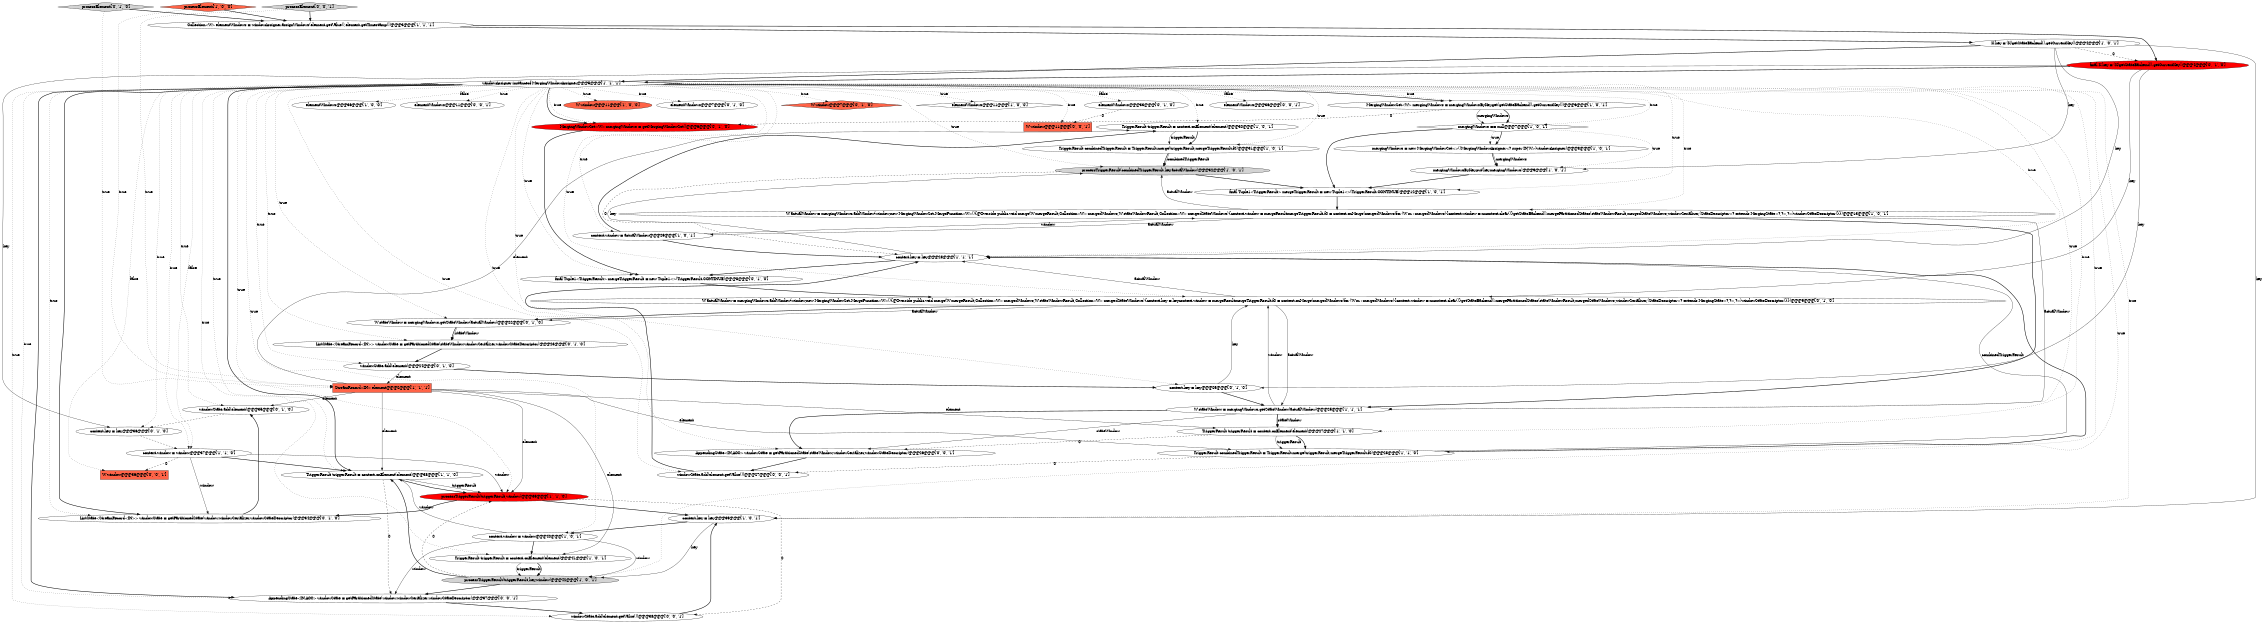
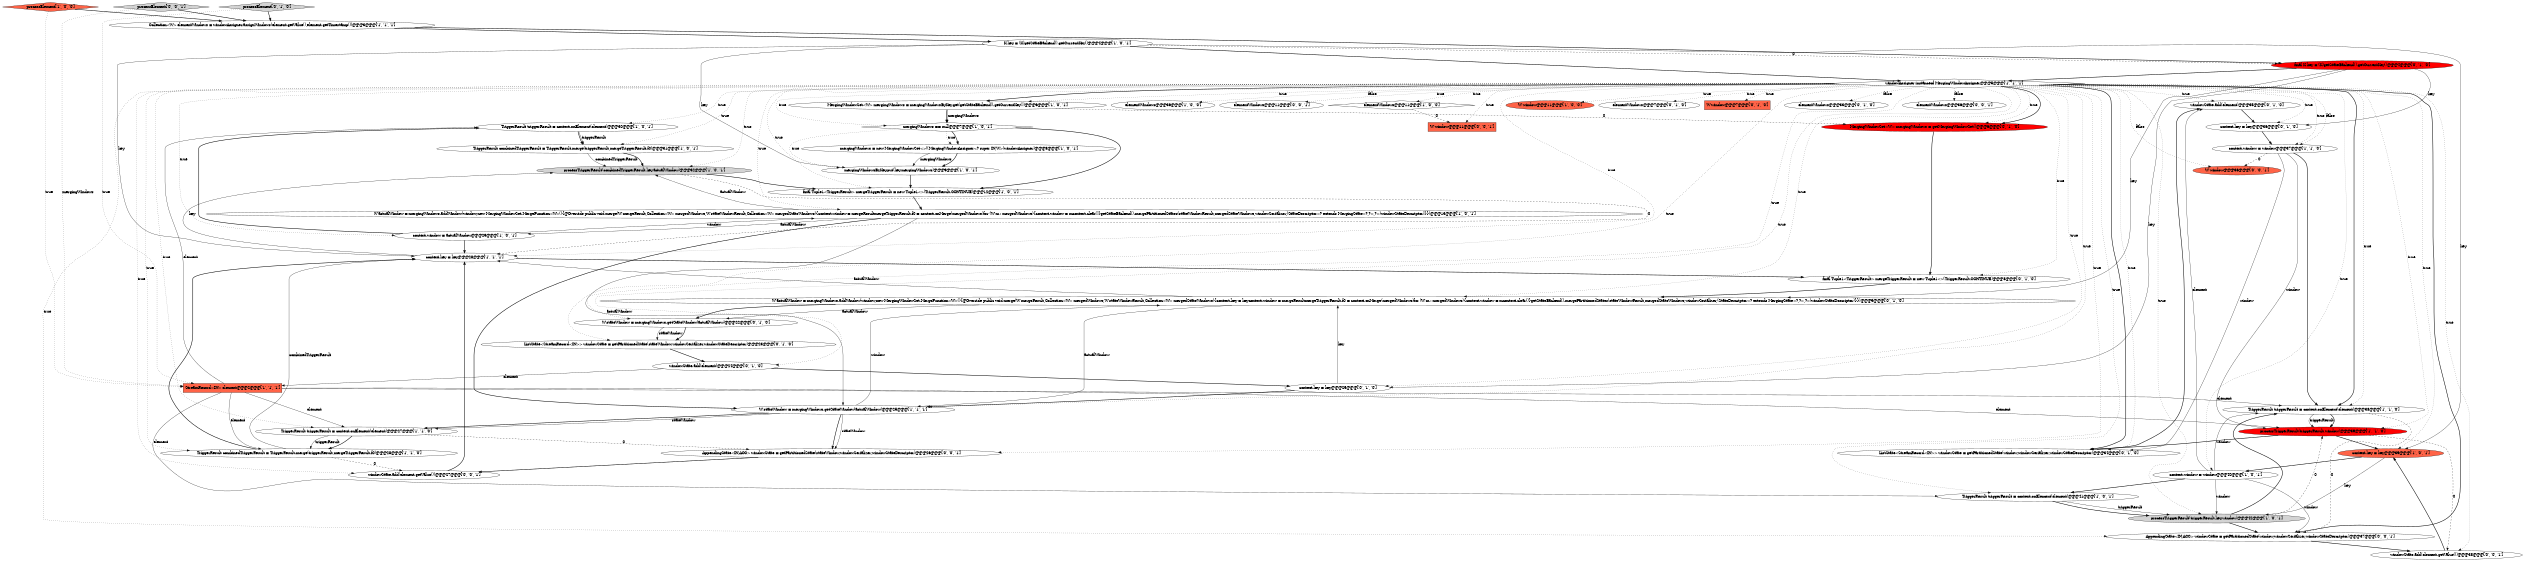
(842, 105) -> (1737, 105)
(1099, 116) -> (1431, 116)
(149, 192) -> (78, 192)
(314, 399) -> (2192, 289)
(188, 420) -> (2247, 115)
(158, 442) -> (2266, 137)
(134, 475) -> (2237, 170)
(721, 518) -> (2391, 453)
